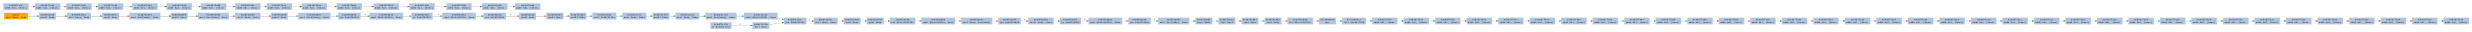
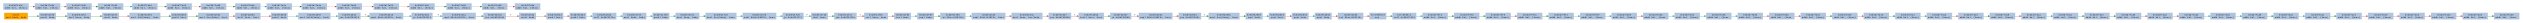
(780, 19) -> (779, 16)
